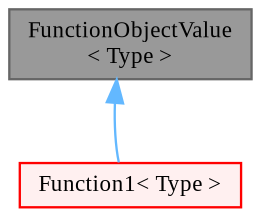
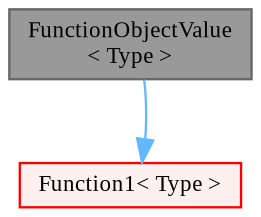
(115, 133) -> (146, 109)
